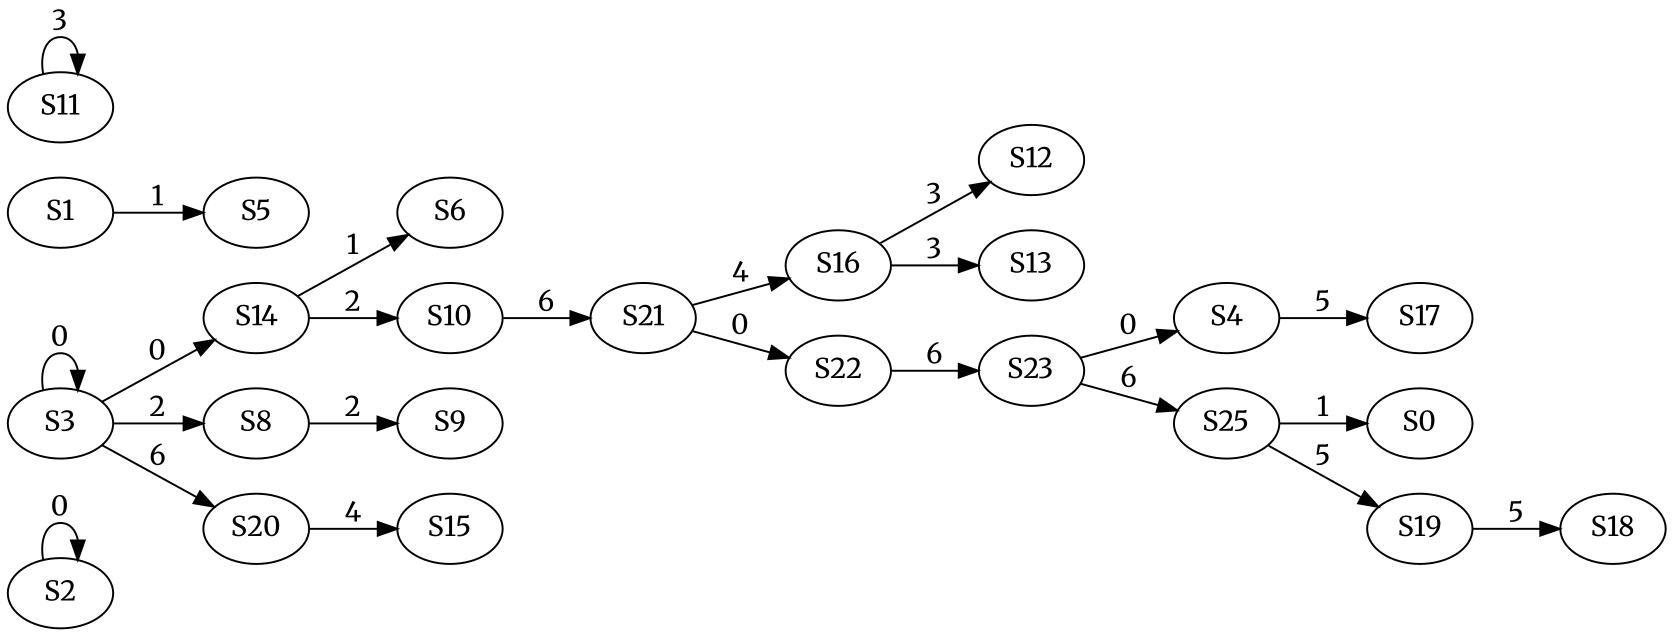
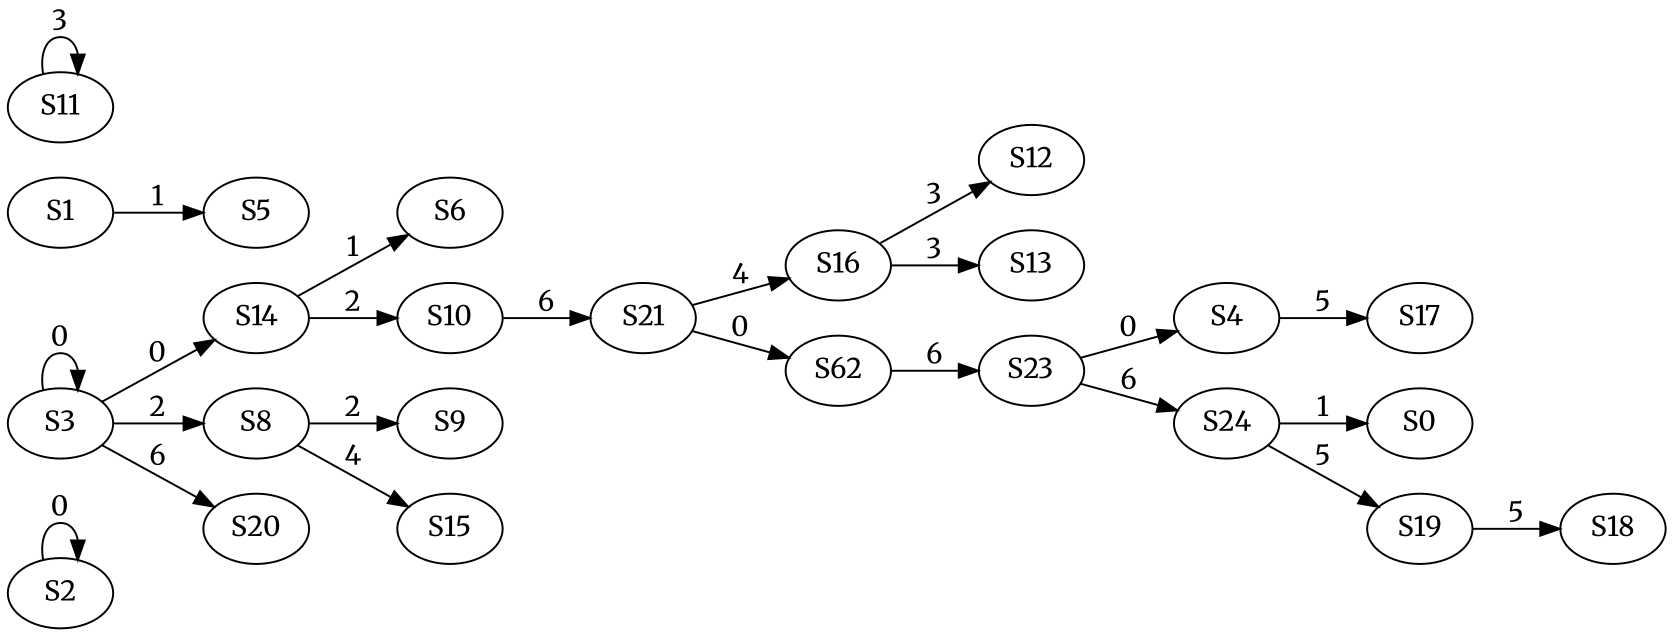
(838, 371) -> (838, 371)
(1227, 423) -> (1227, 423)
(343, 529) -> (344, 471)
